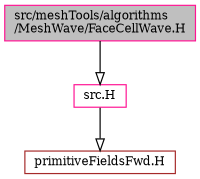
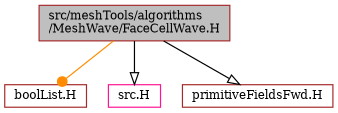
(100, 23) -> (134, 23)
none -> (46, 96)
(100, 123) -> (196, 60)
